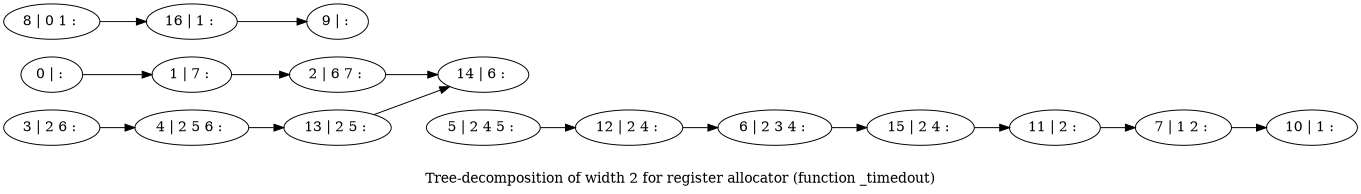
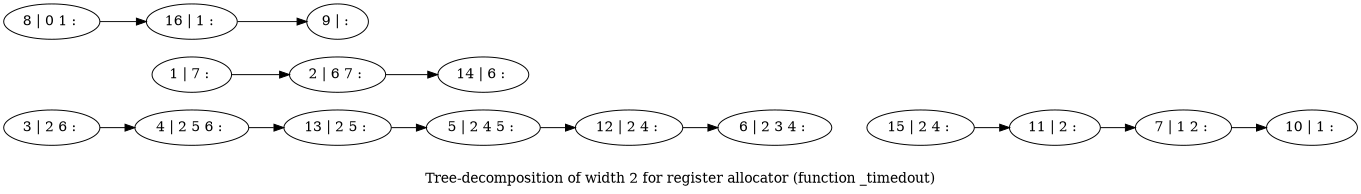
(52, 75) -> none
(407, 102) -> (404, 128)
(844, 128) -> none
